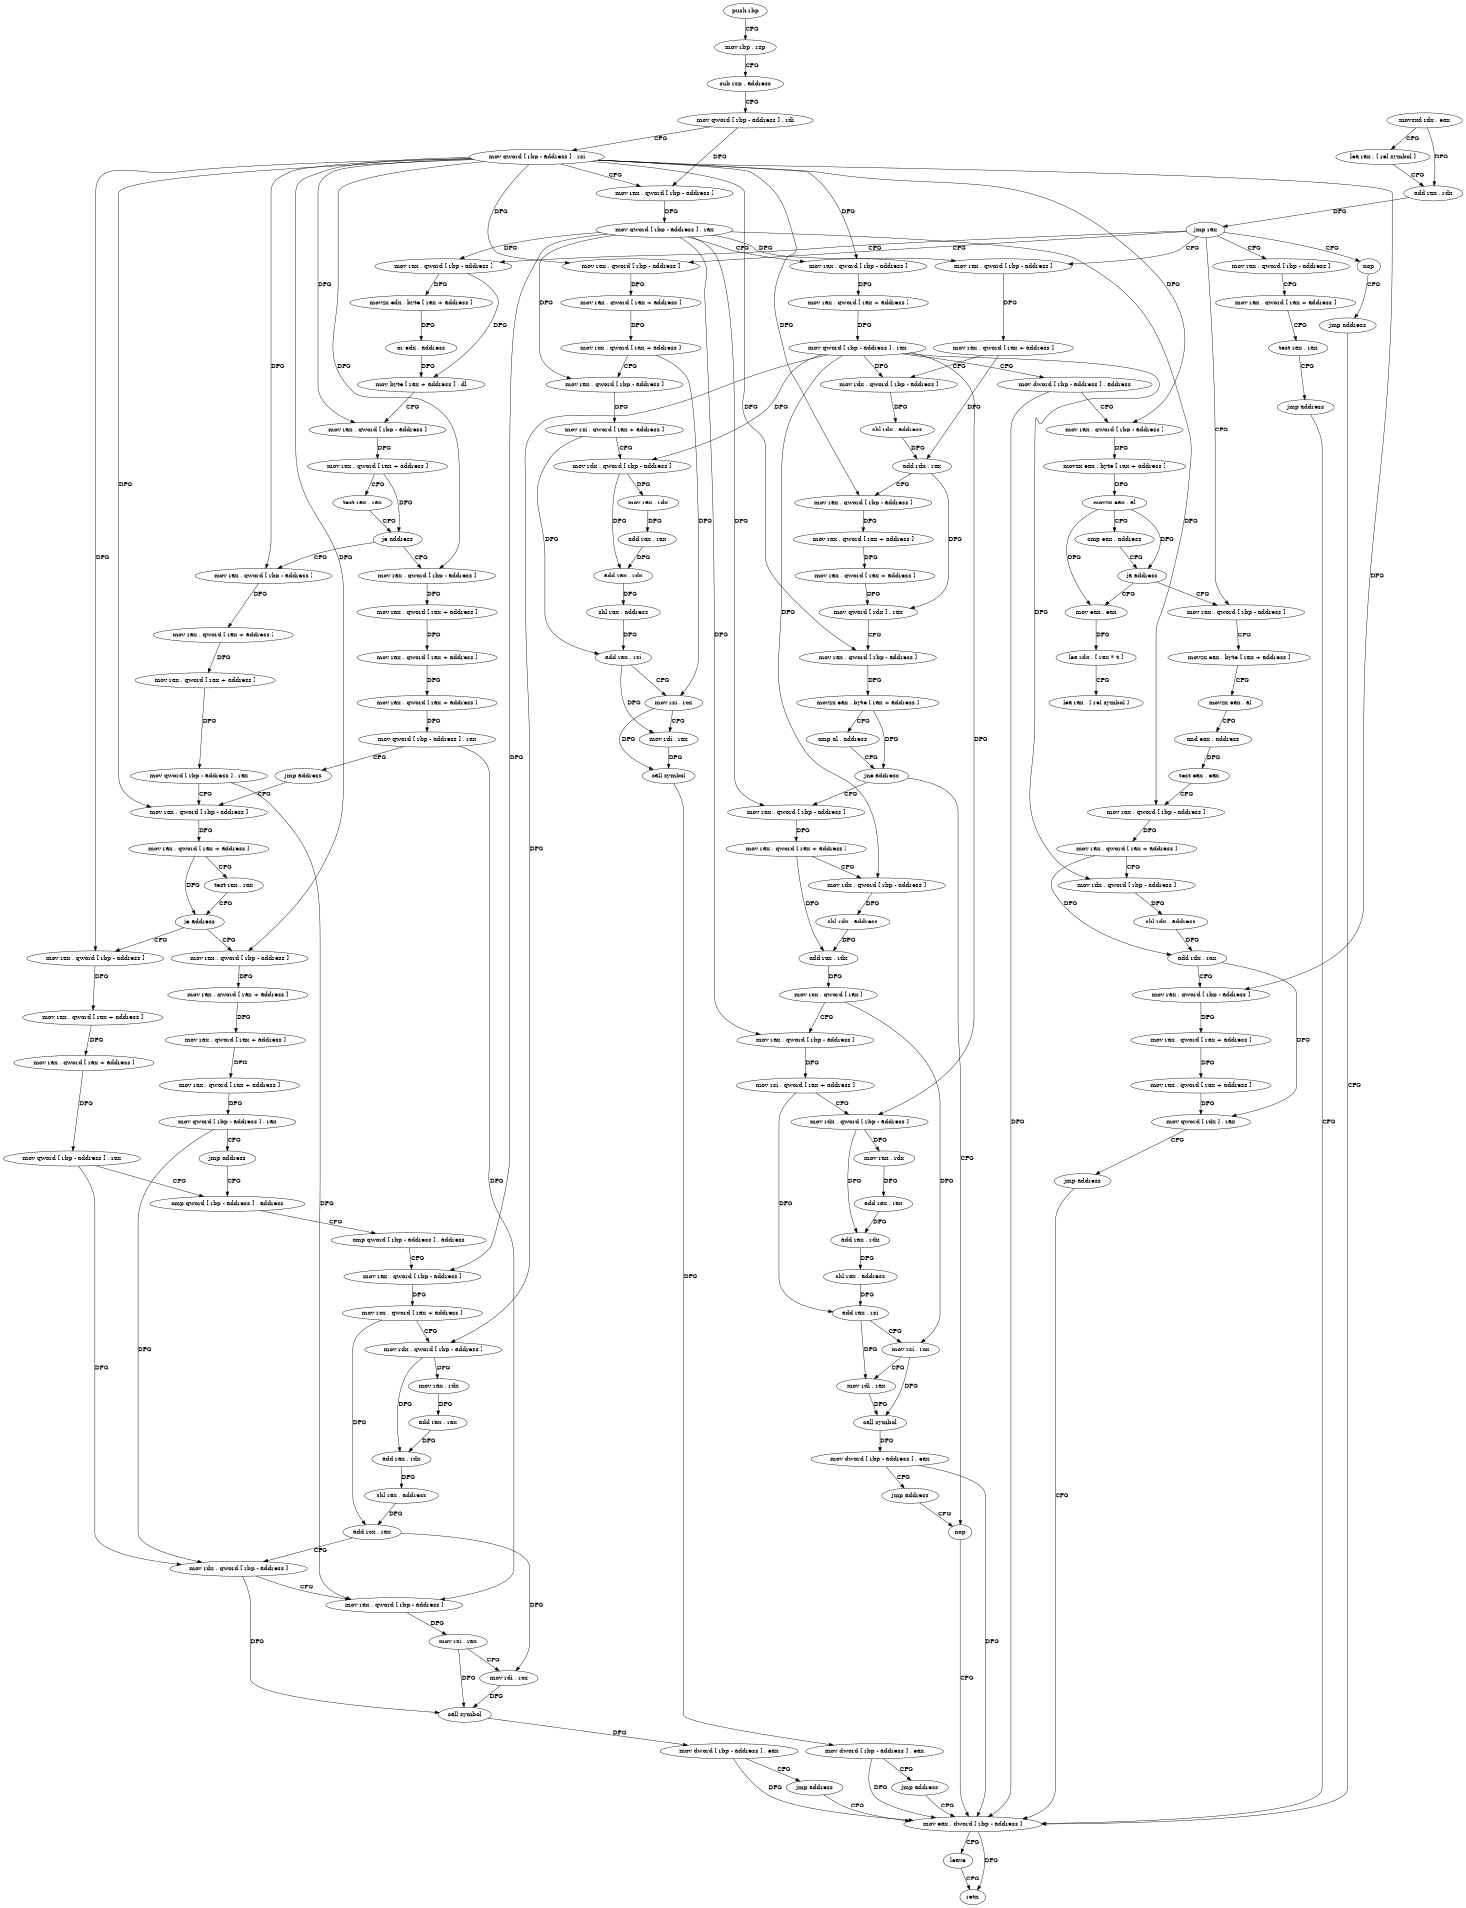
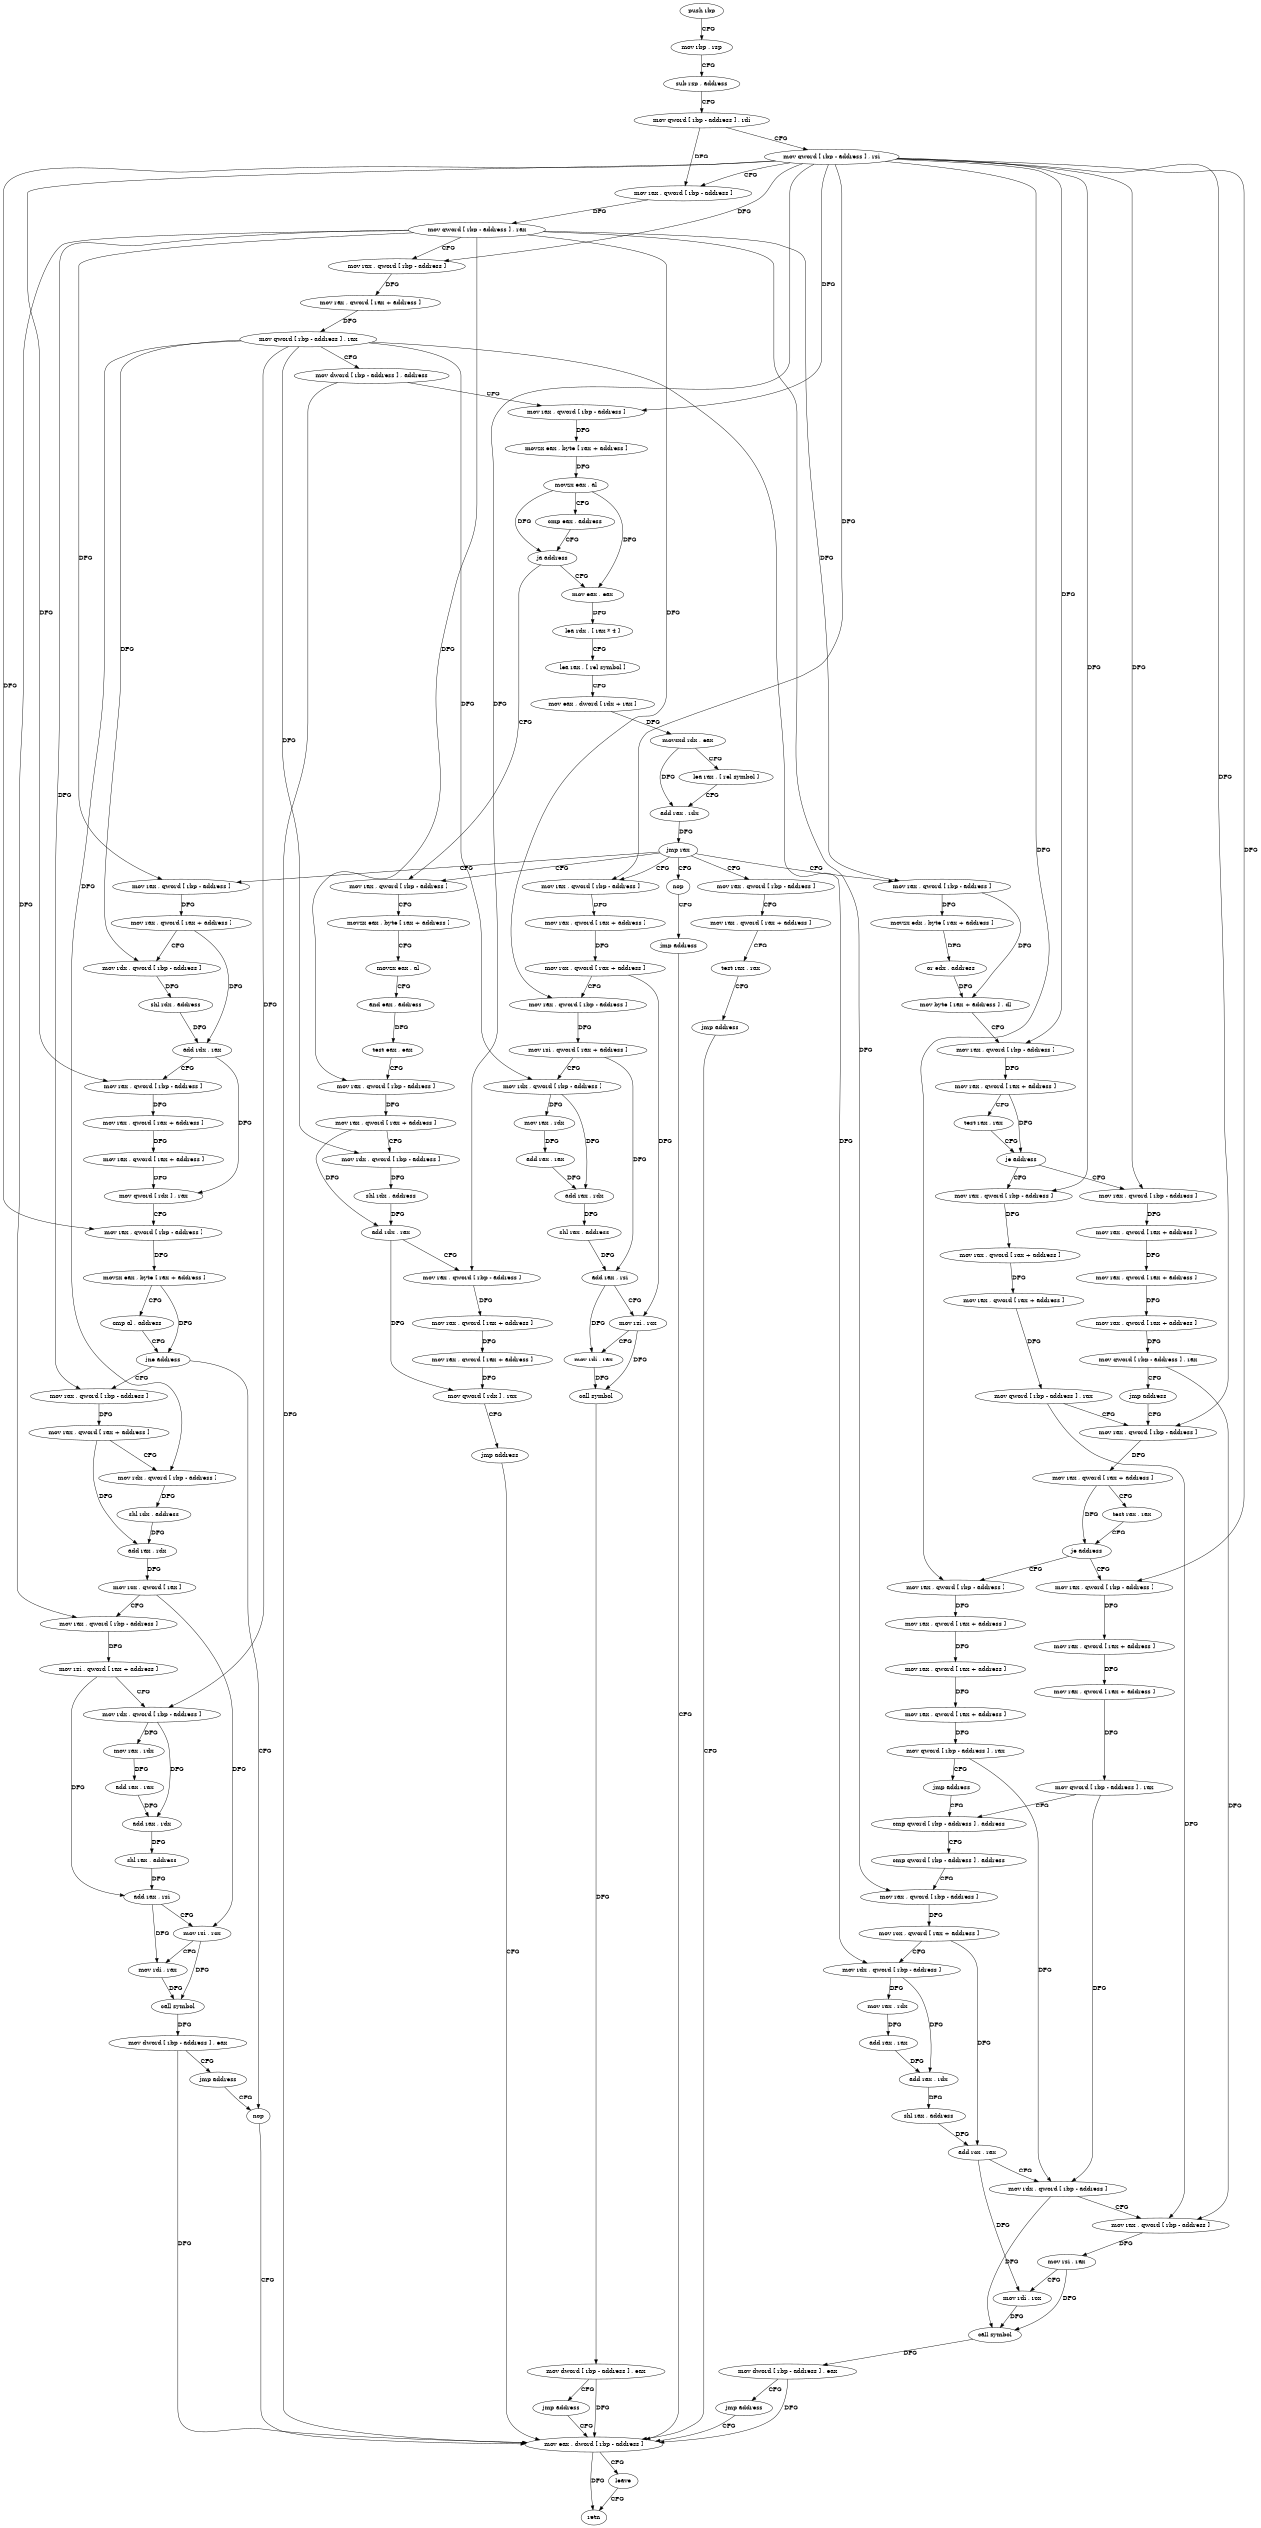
none -> (593, 704)
